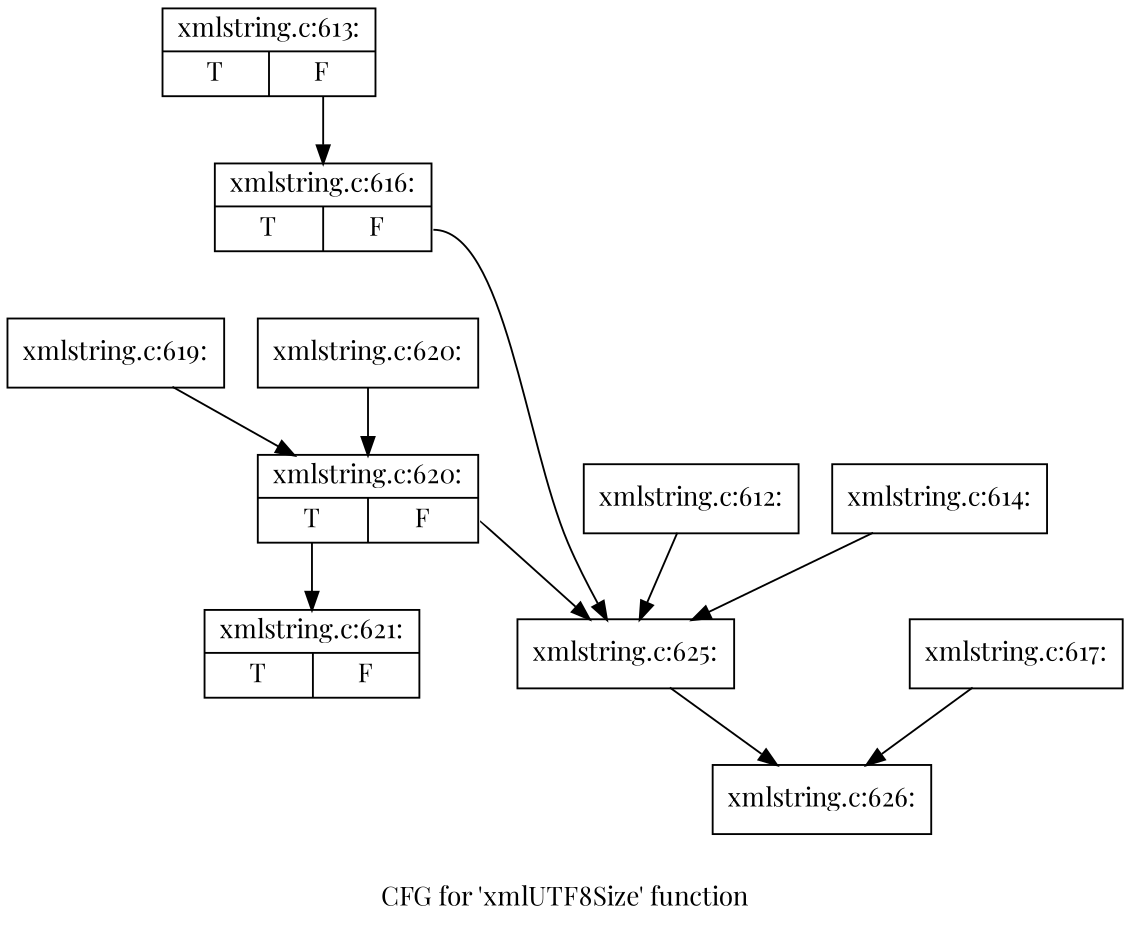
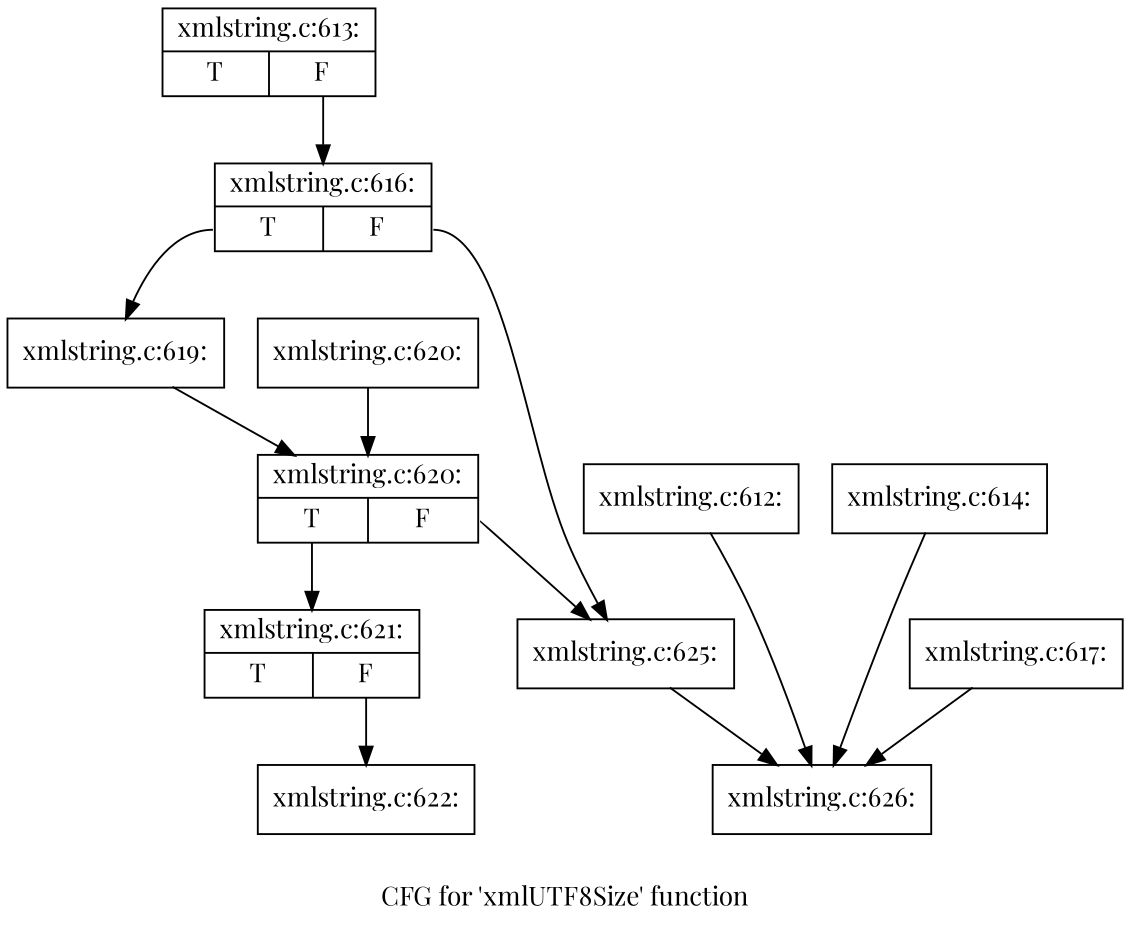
none -> (164, 254)
(662, 568) -> (763, 638)
(791, 572) -> (881, 640)
none -> (366, 800)
